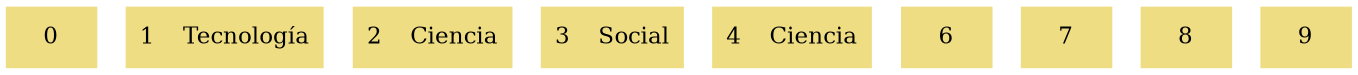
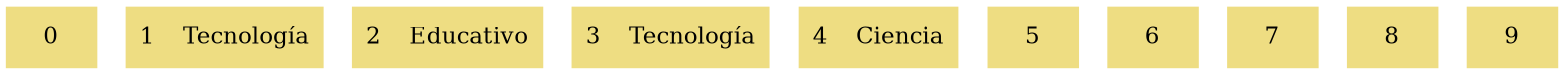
(454, 37) -> (469, 37)
(634, 37) -> (692, 37)
none -> (1033, 37)
